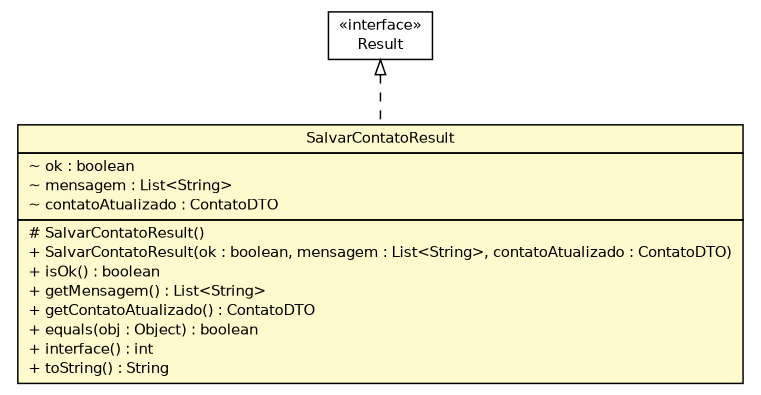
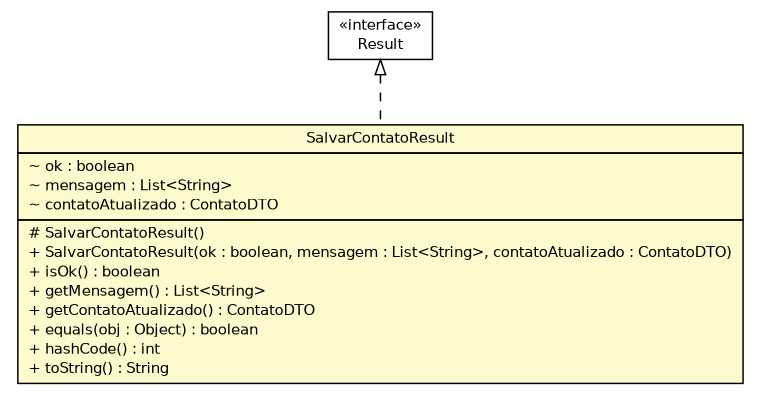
(91, 349) -> (94, 349)
